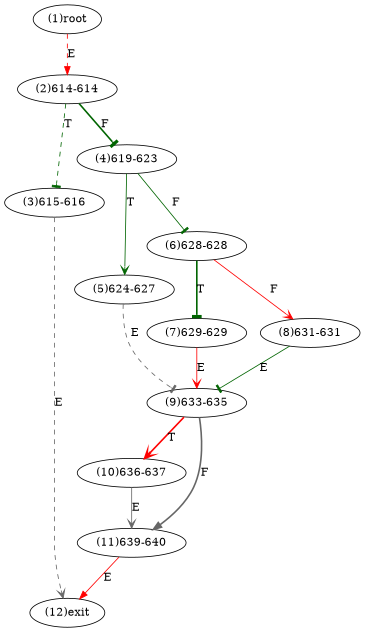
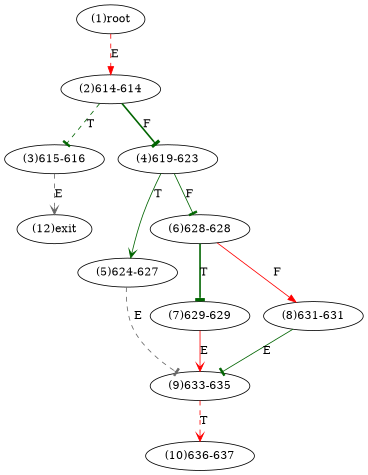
(250, 287) -> (253, 270)
(167, 435) -> (200, 417)
(132, 543) -> none
